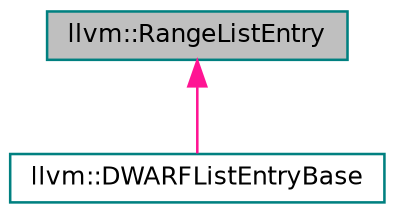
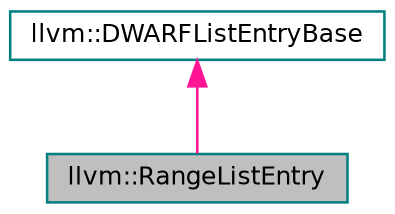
(197, 120) -> (197, 120)
